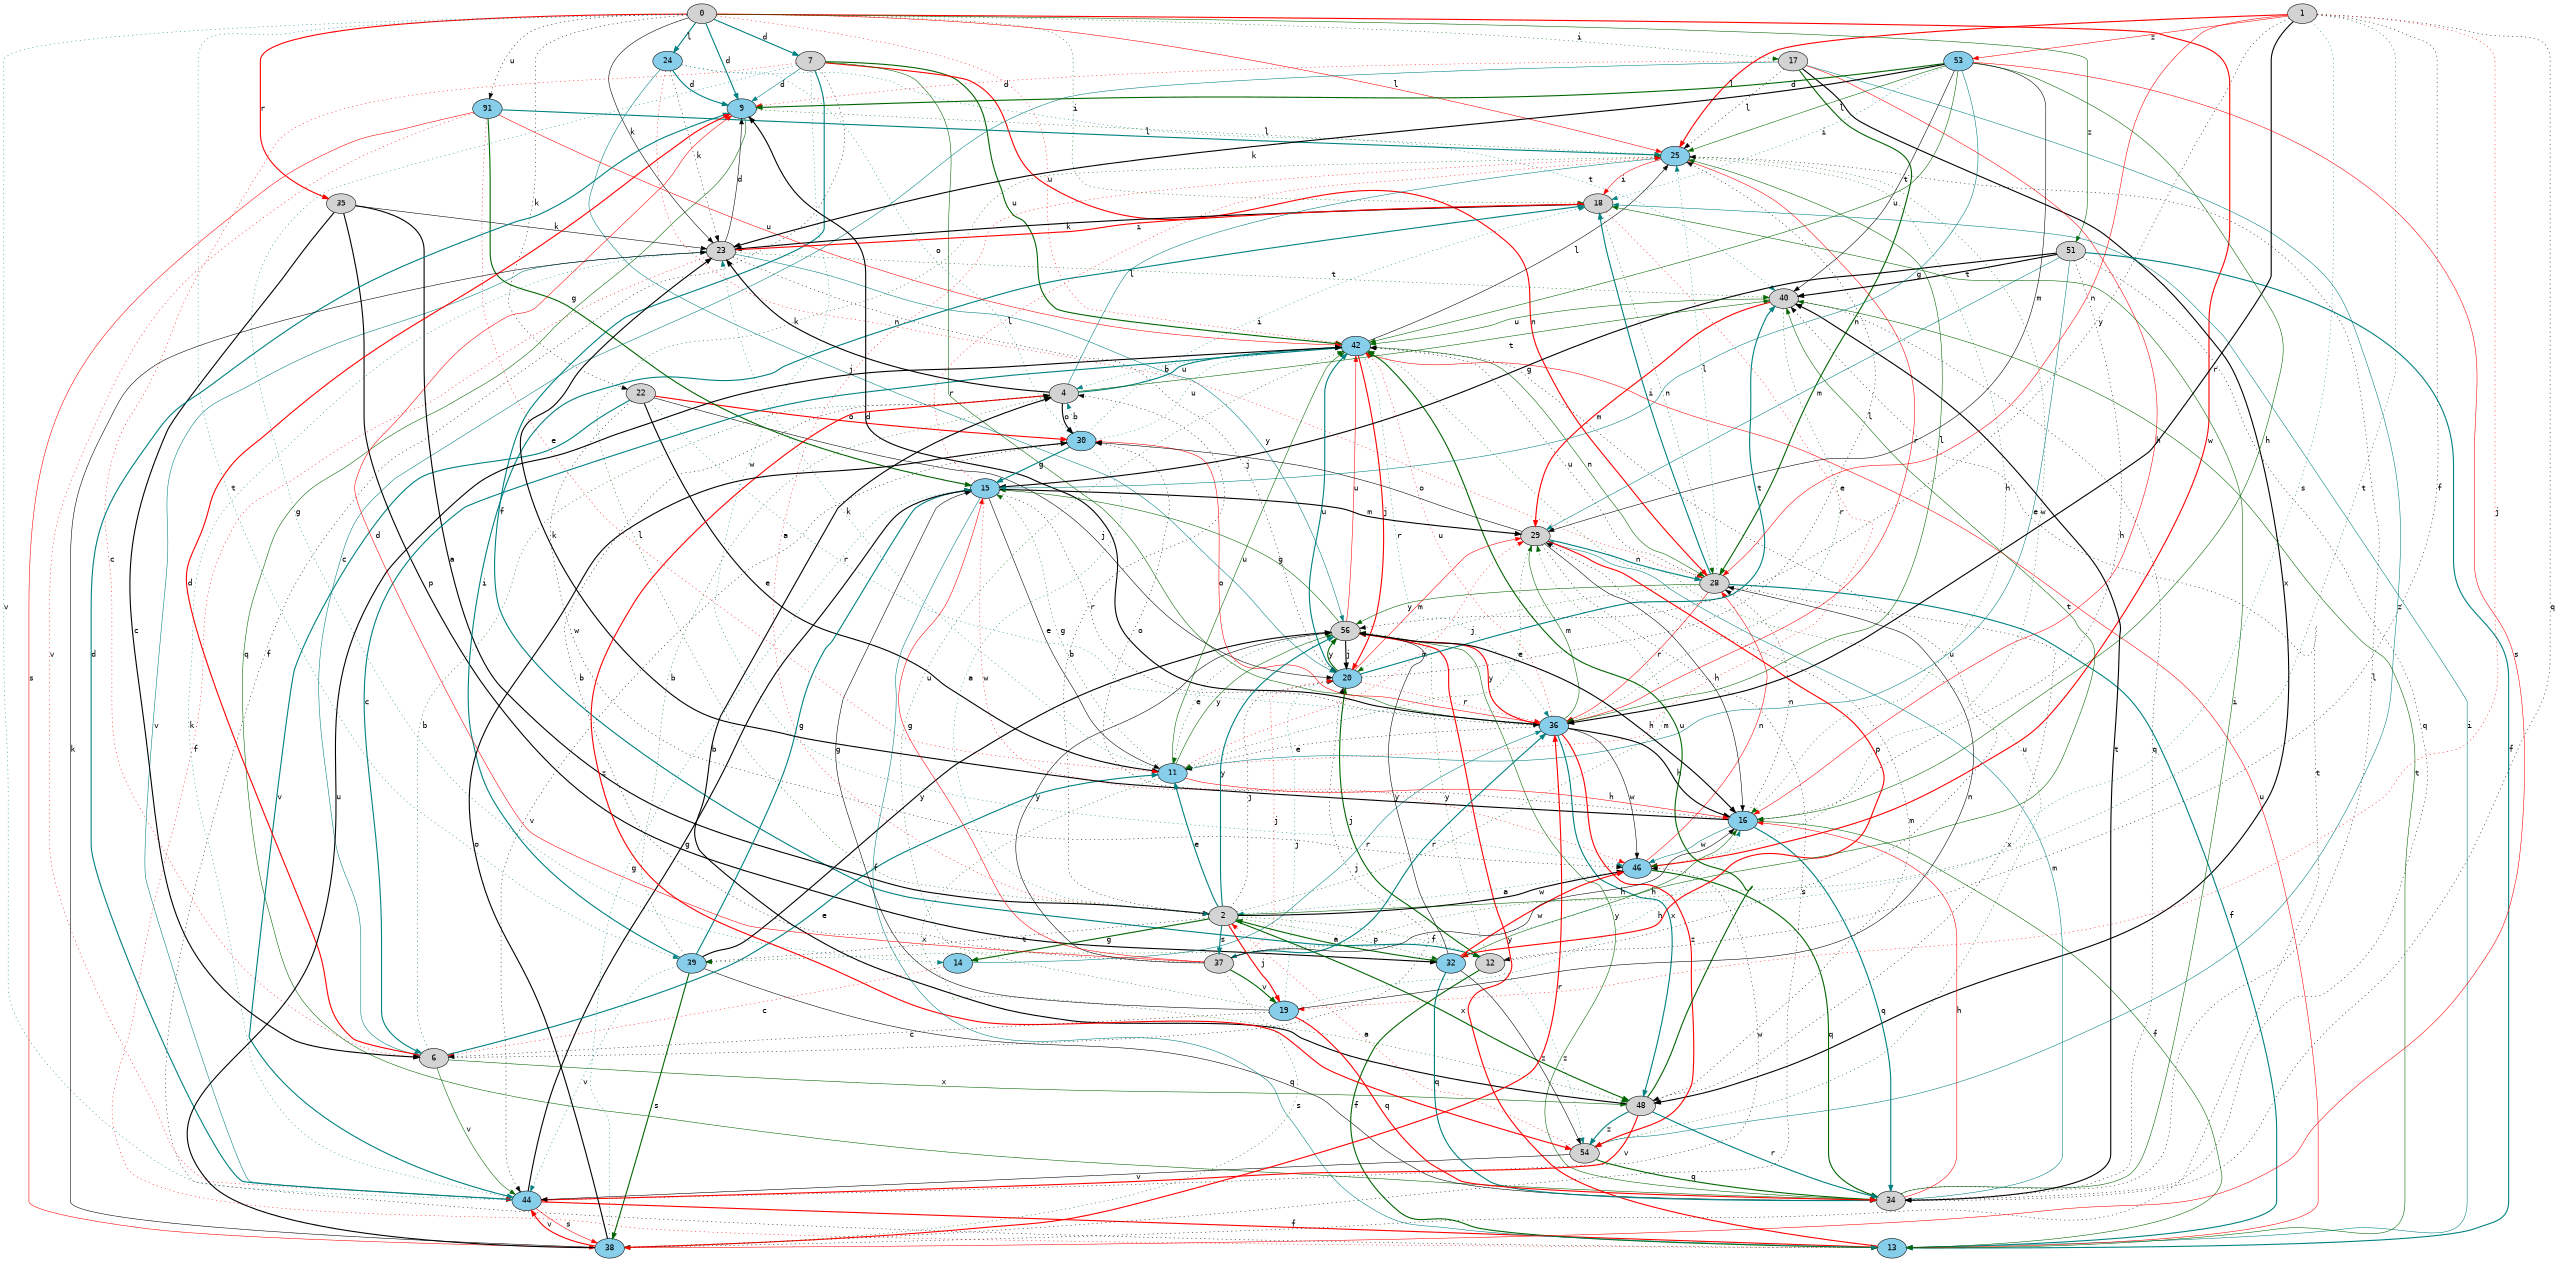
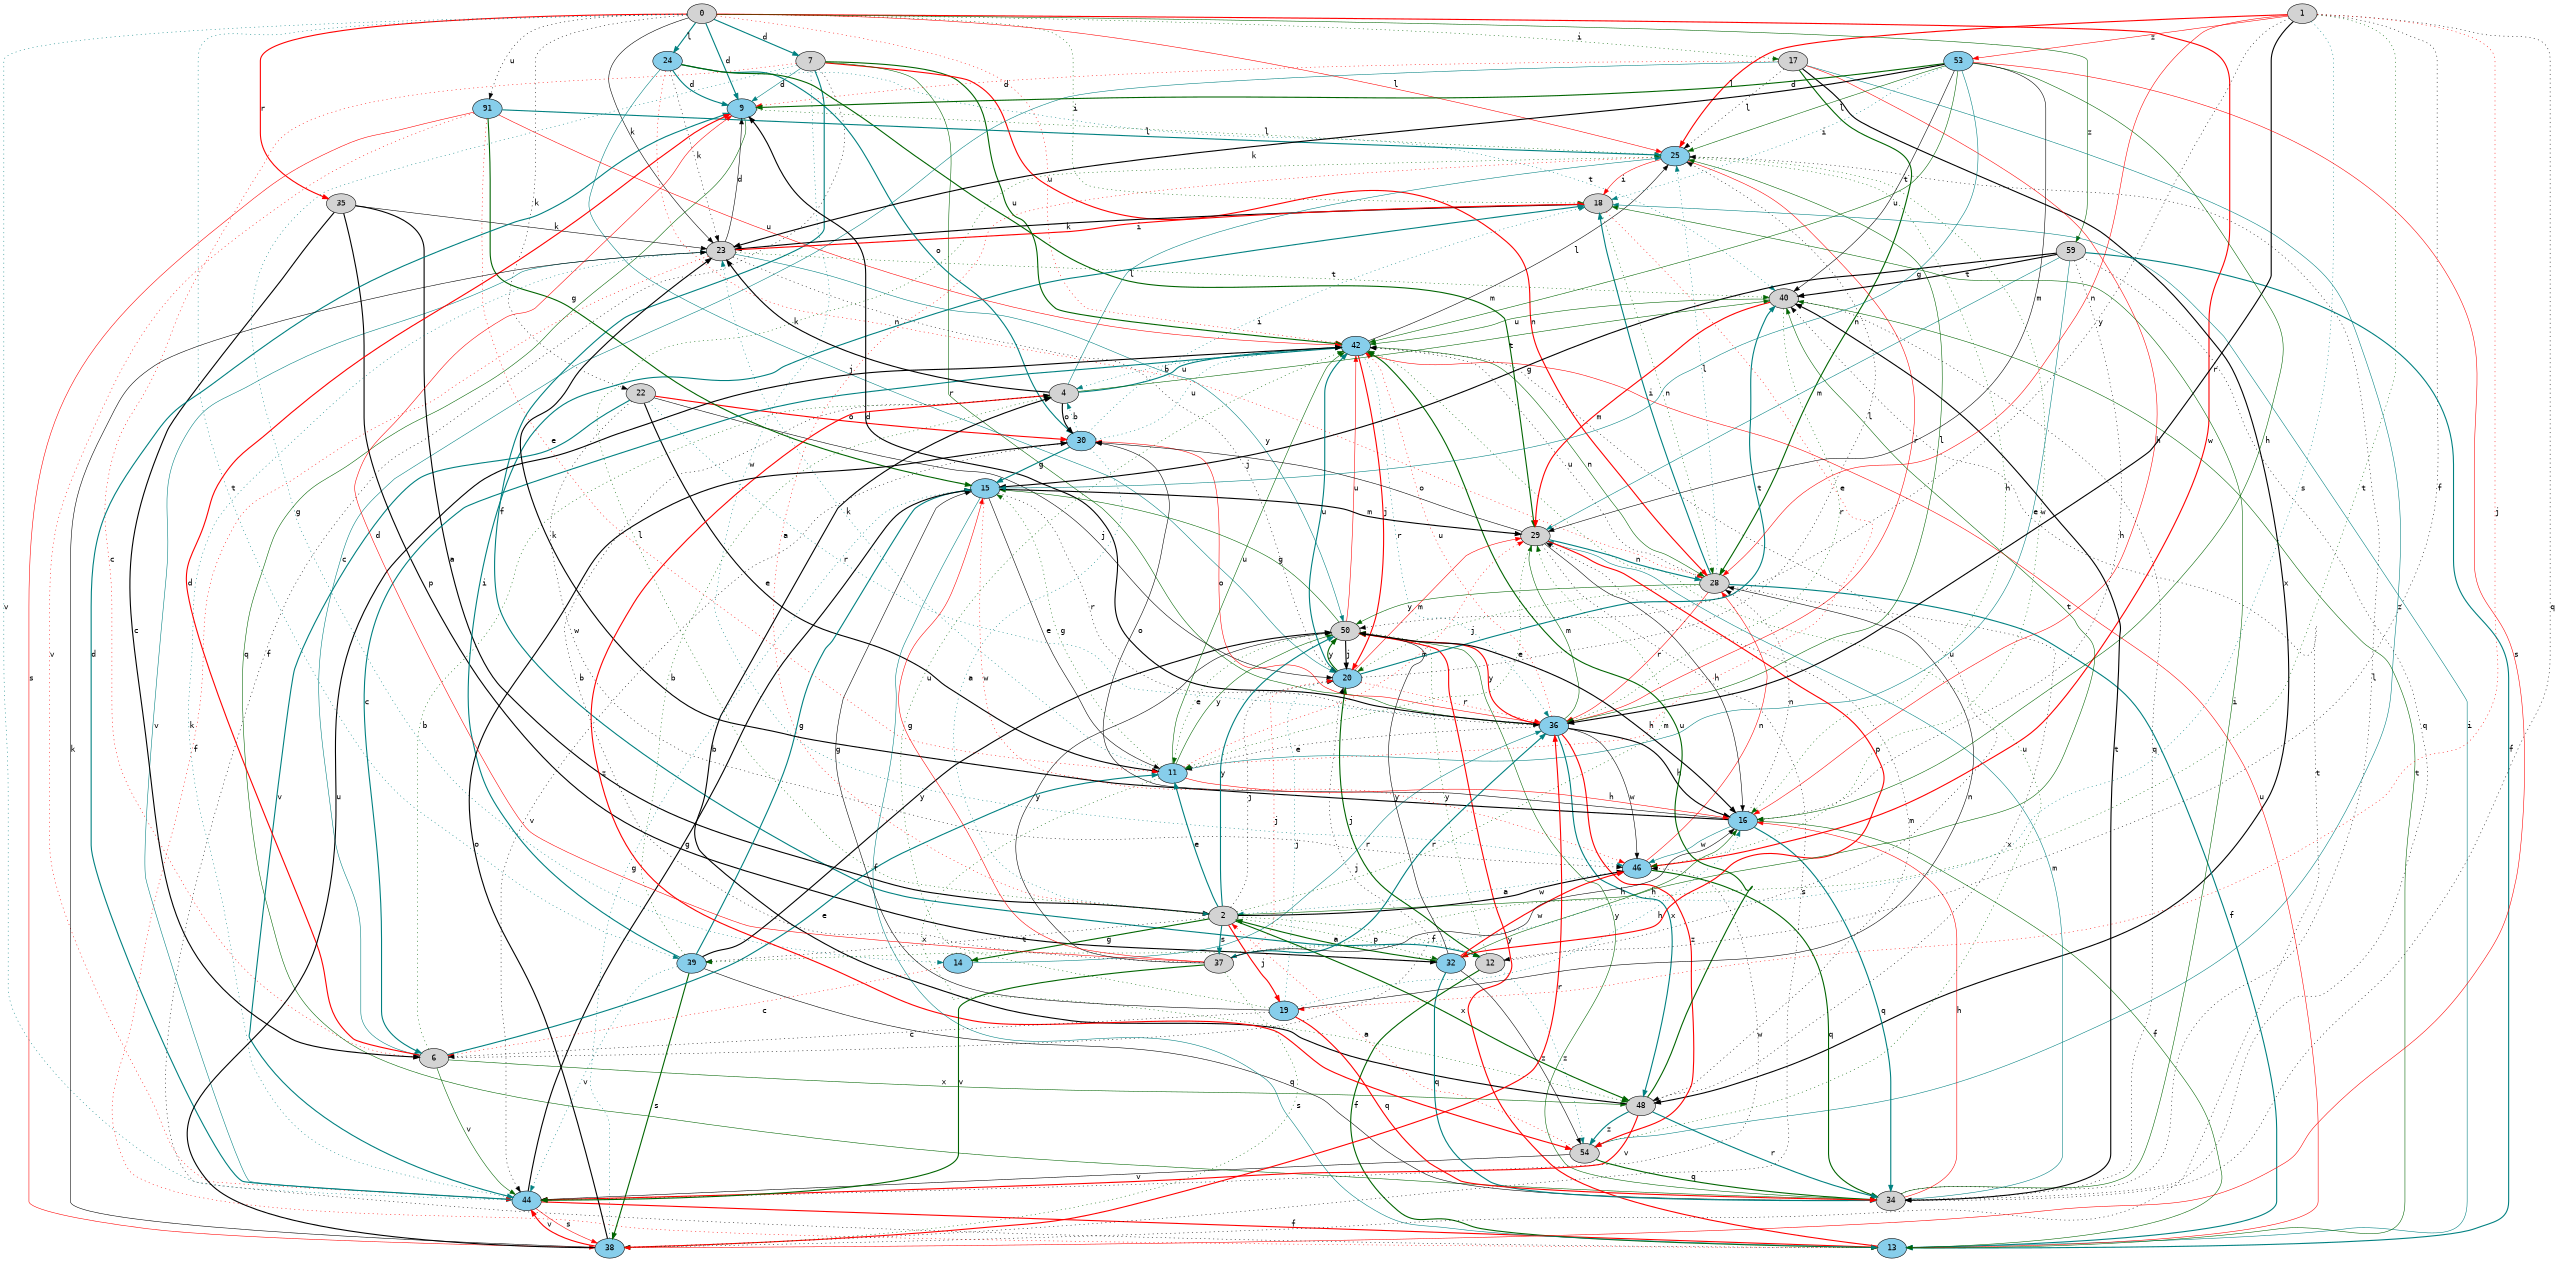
(1216, 210) -> none
(897, 211) -> (897, 211)
(2071, 251) -> (2071, 251)
none -> (1168, 286)
(1078, 628) -> none
(1345, 631) -> (1345, 631)
(1110, 691) -> (1110, 691)
(1252, 983) -> (950, 1162)
